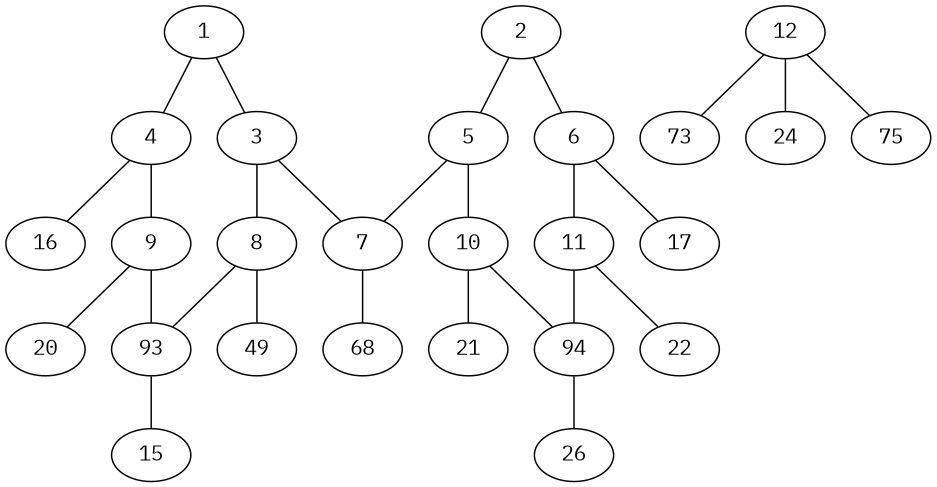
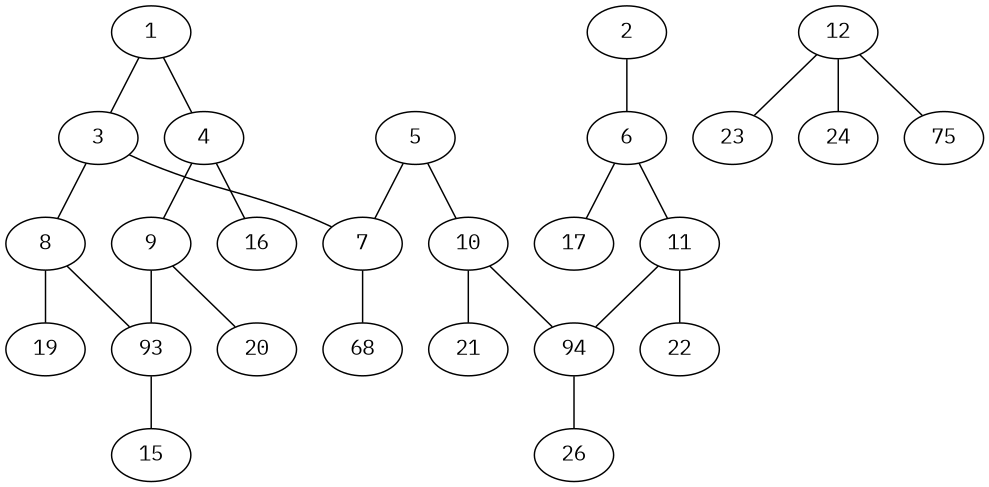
(495, 85) -> none
(680, 138) -> (733, 138)
(257, 349) -> (46, 349)
